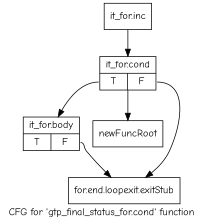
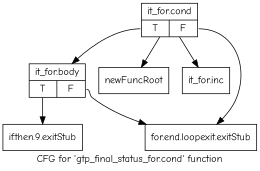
(128, 39) -> (187, 49)
none -> (43, 137)
